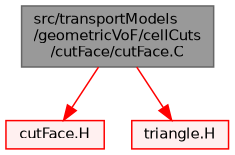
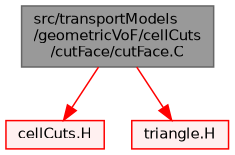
(55, 135) -> (55, 135)
